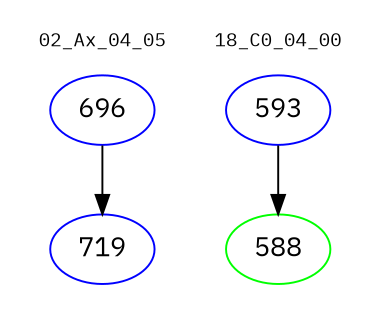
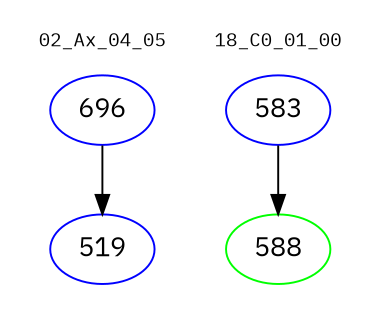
(279, 42) -> (279, 42)
(278, 110) -> (278, 110)
(102, 249) -> (102, 249)
